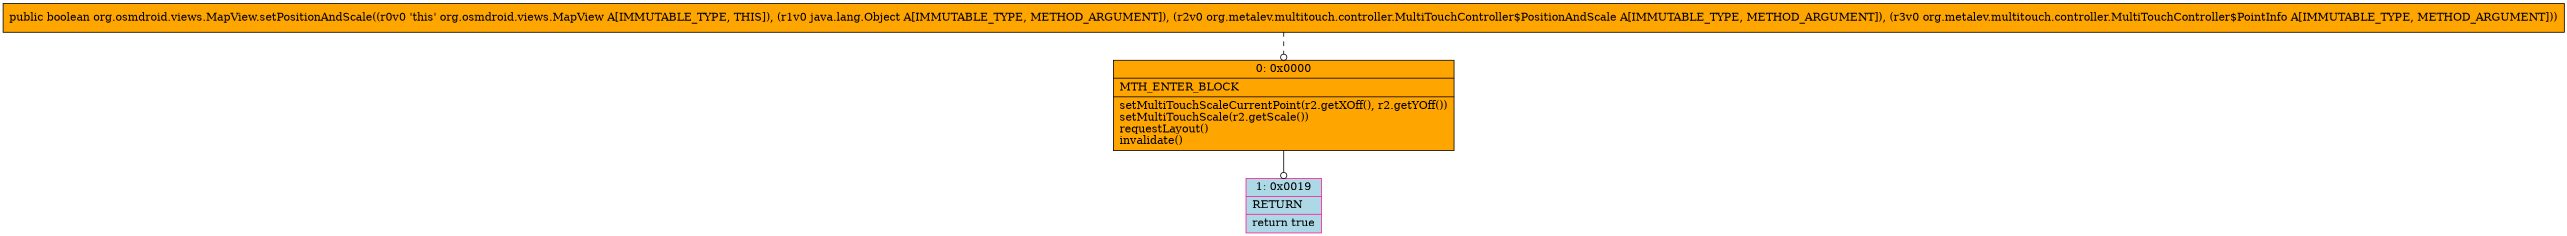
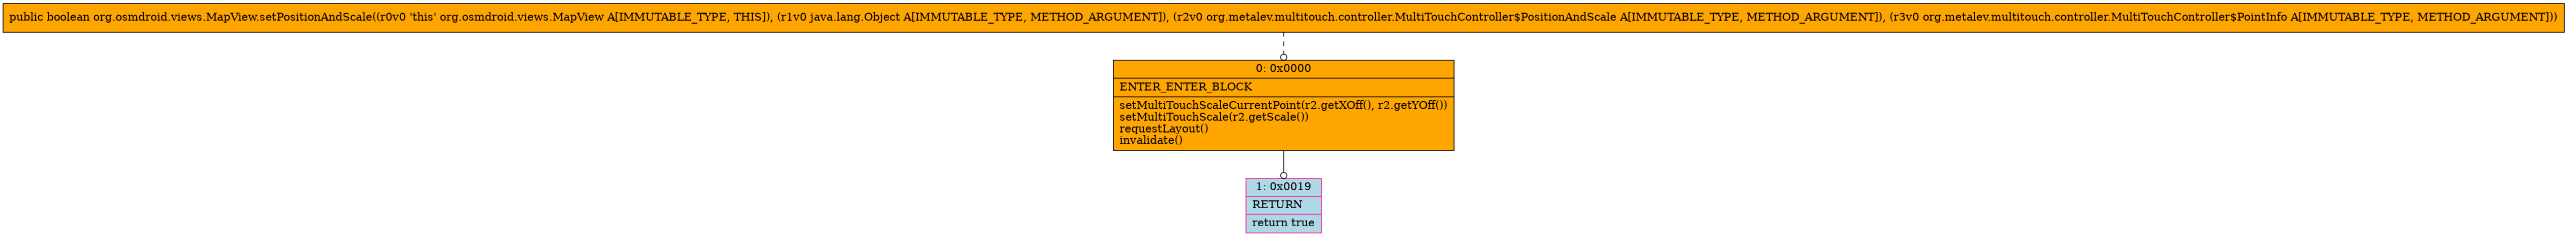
(1180, 87) -> (1186, 87)
